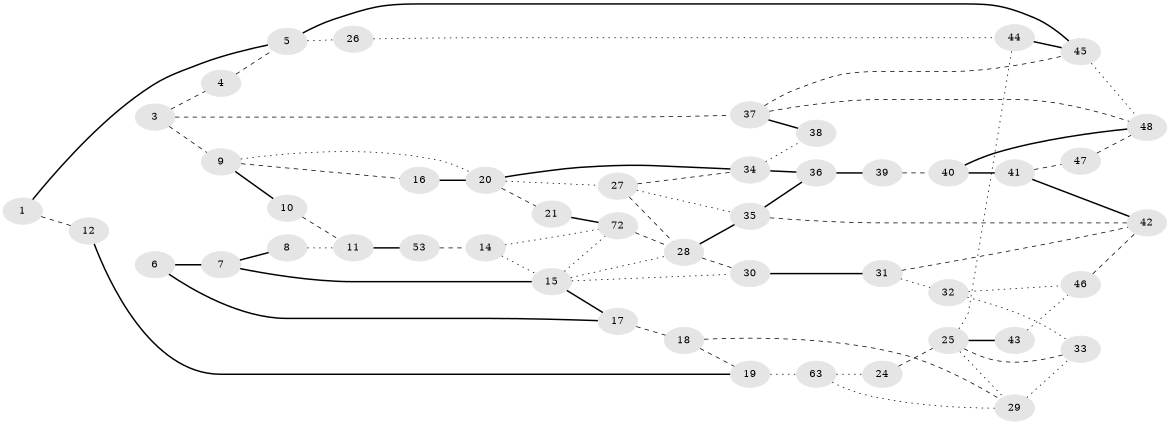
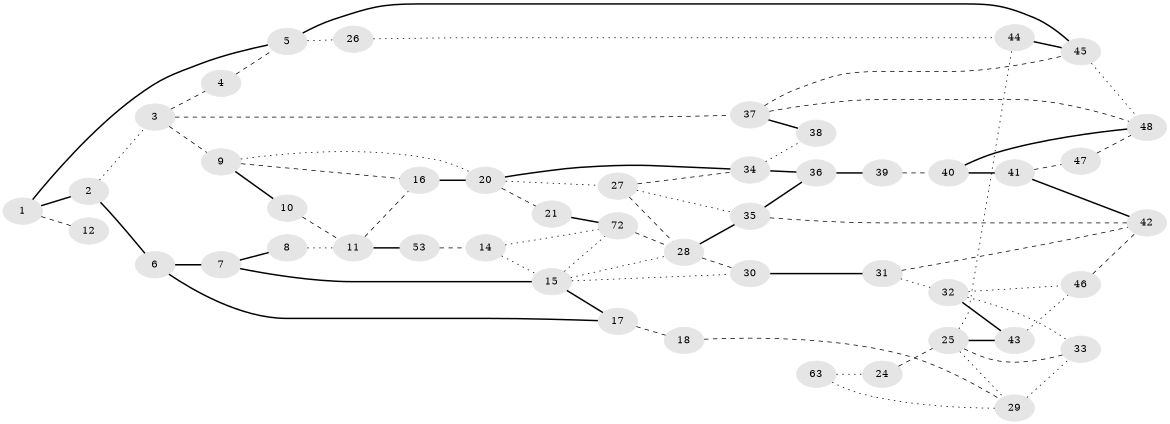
none -> (89, 191)
none -> (387, 214)
none -> (982, 317)
(750, 374) -> none
